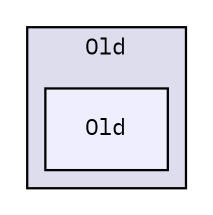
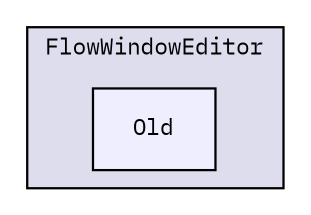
(107, 49) -> (155, 49)
